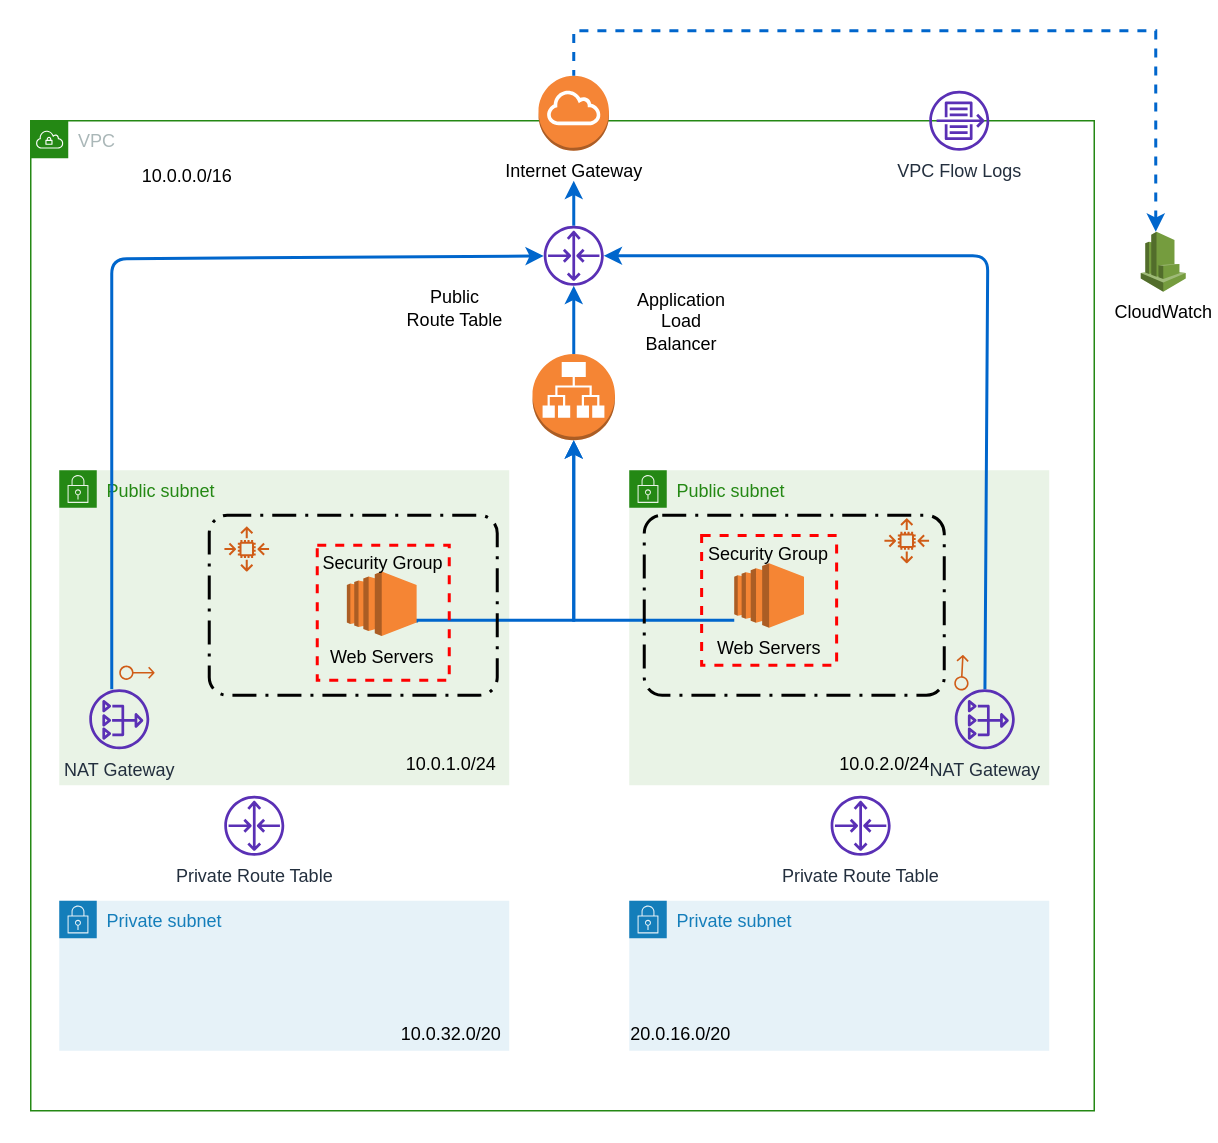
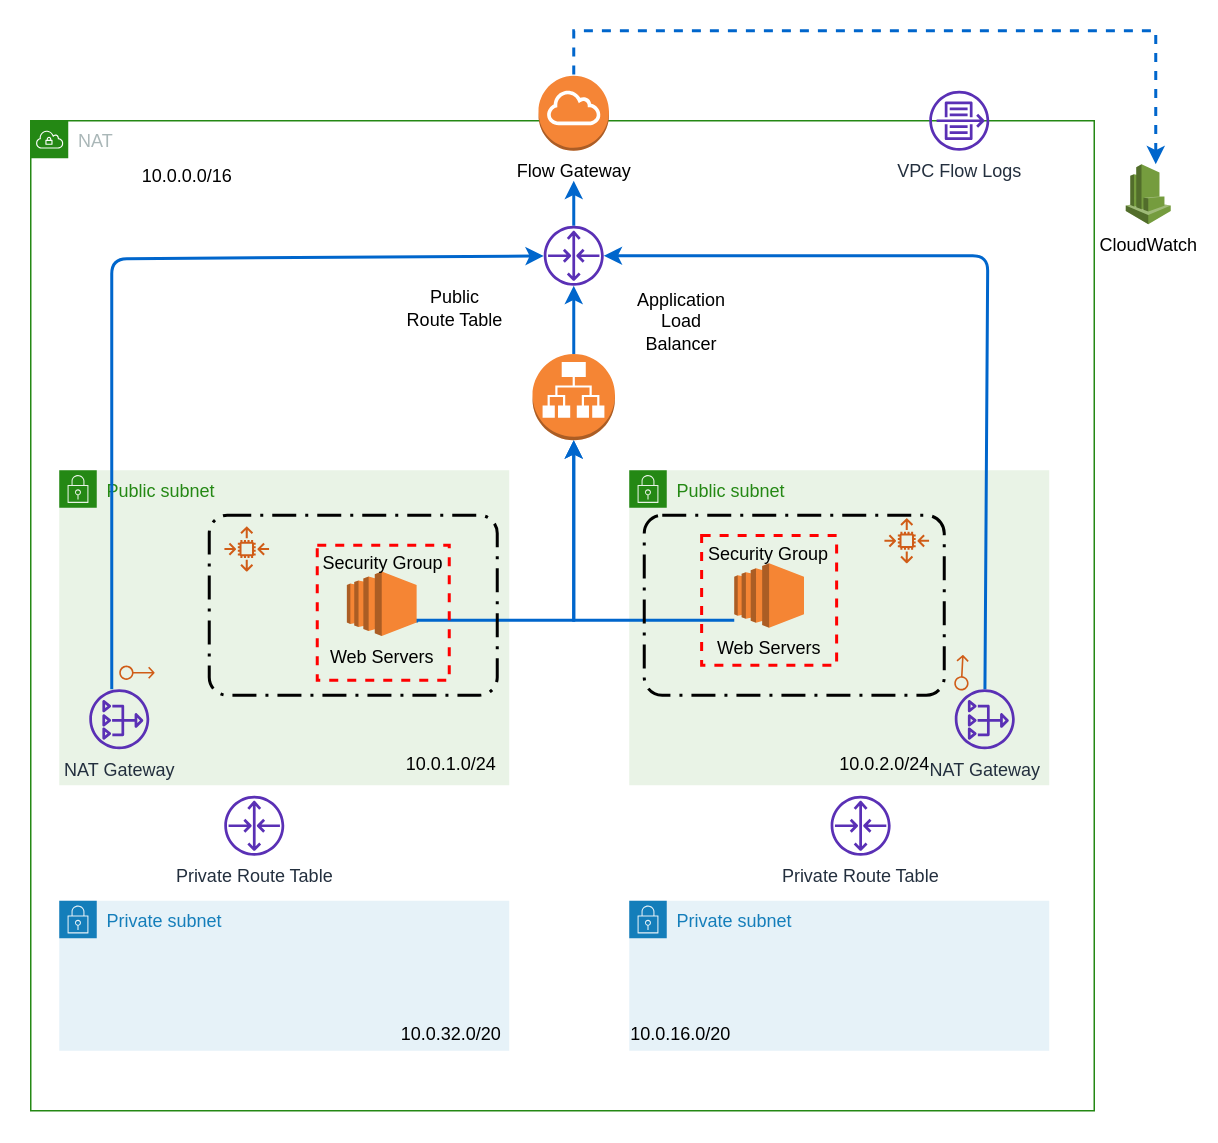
(94, 142) -> (94, 142)
(575, 172) -> (575, 172)
(1163, 262) -> (1148, 194)
(681, 1034) -> (681, 1034)
